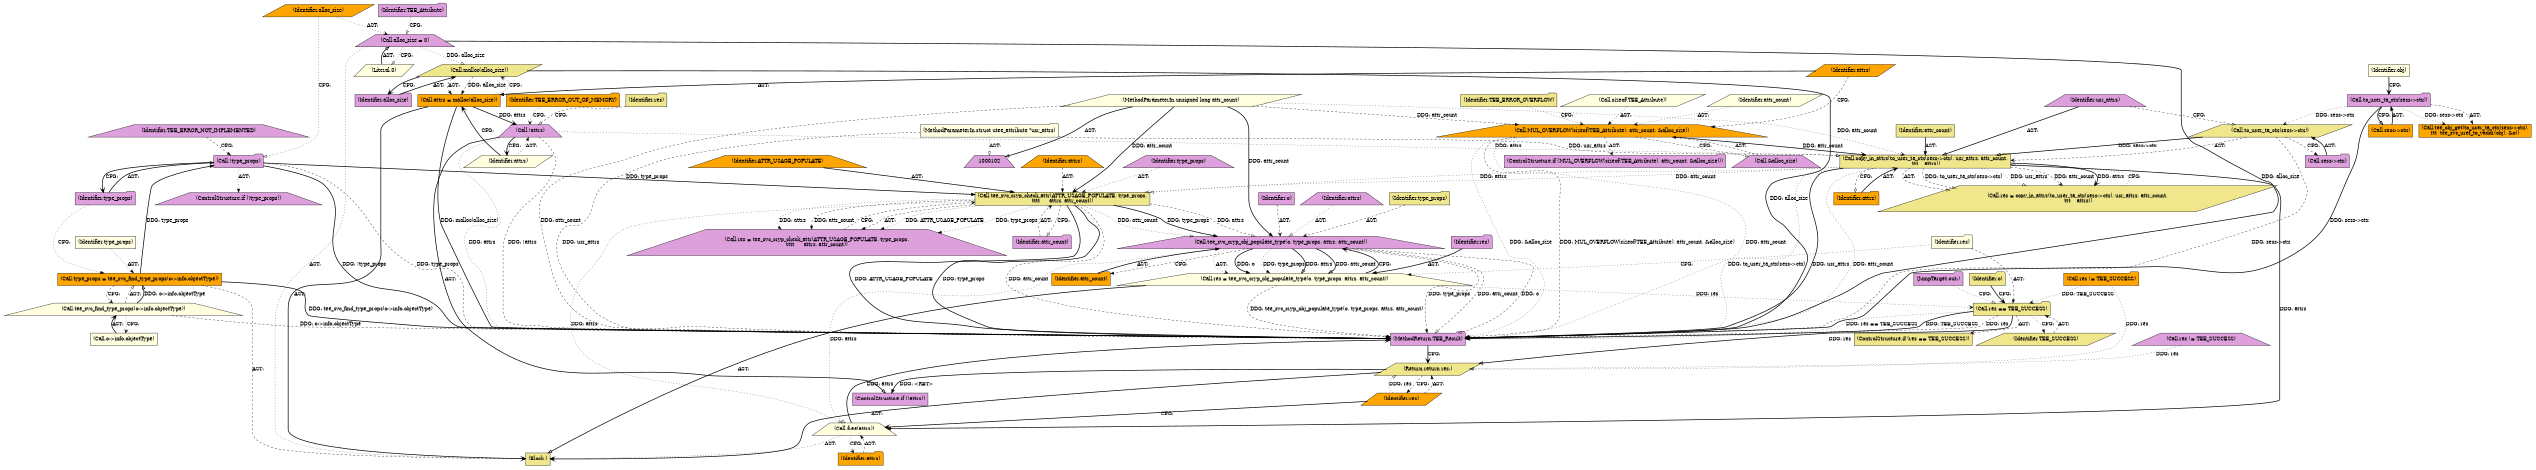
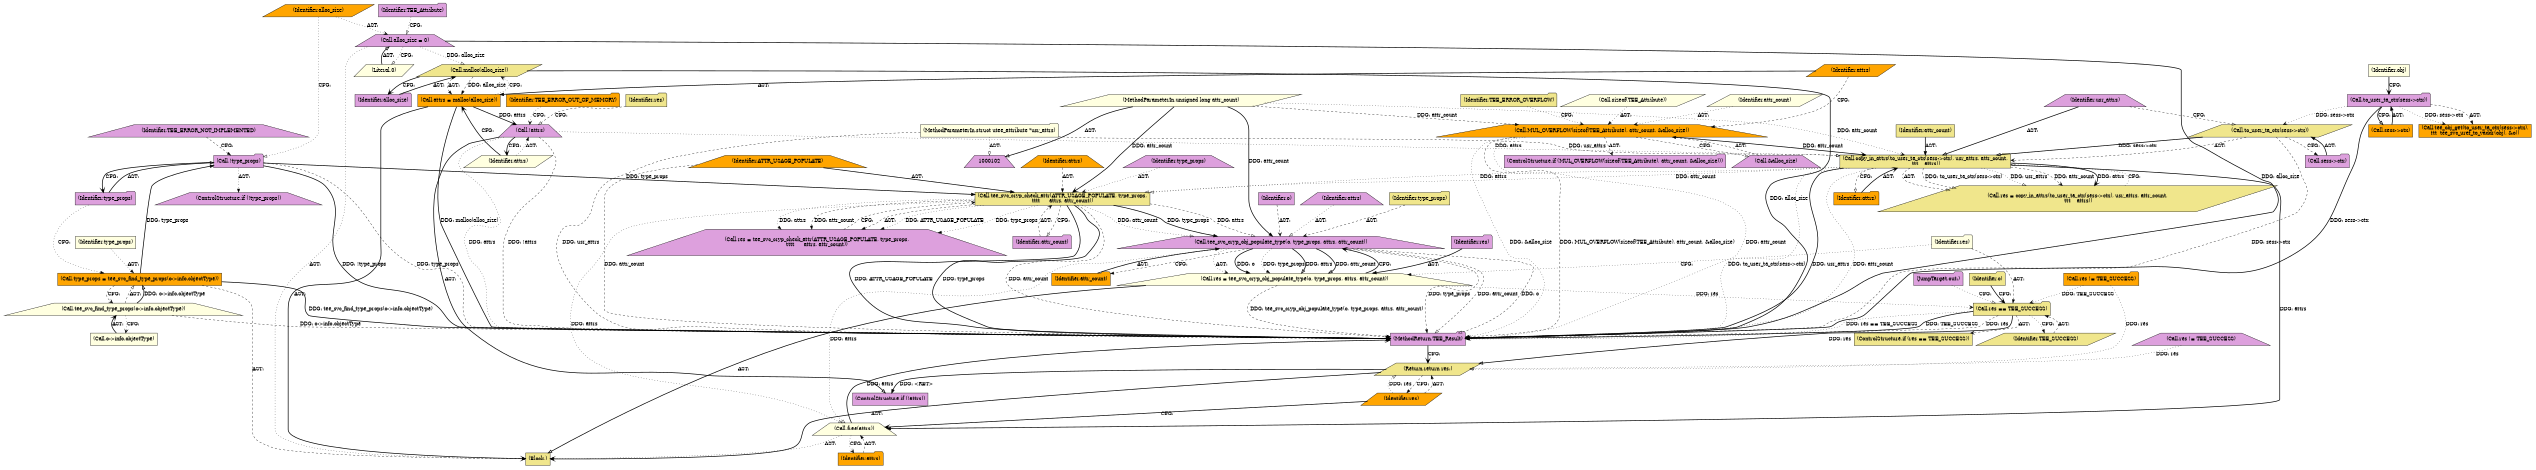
(610, 327) -> (887, 329)
